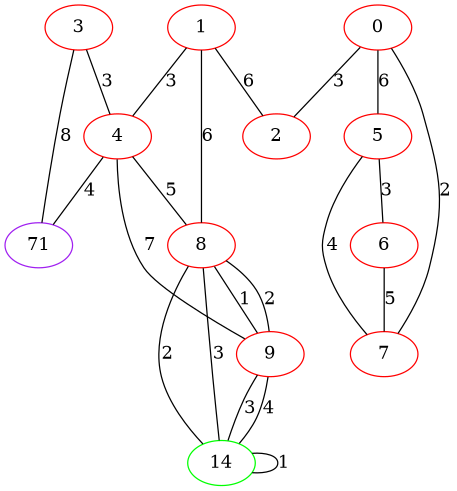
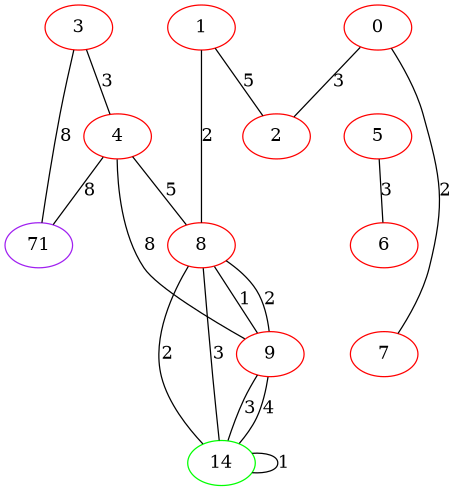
(160, 82) -> none
(249, 82) -> (249, 82)
(378, 82) -> none
(208, 136) -> (208, 136)
(90, 191) -> (90, 191)
(150, 245) -> (150, 245)
(322, 247) -> none
(384, 300) -> none
